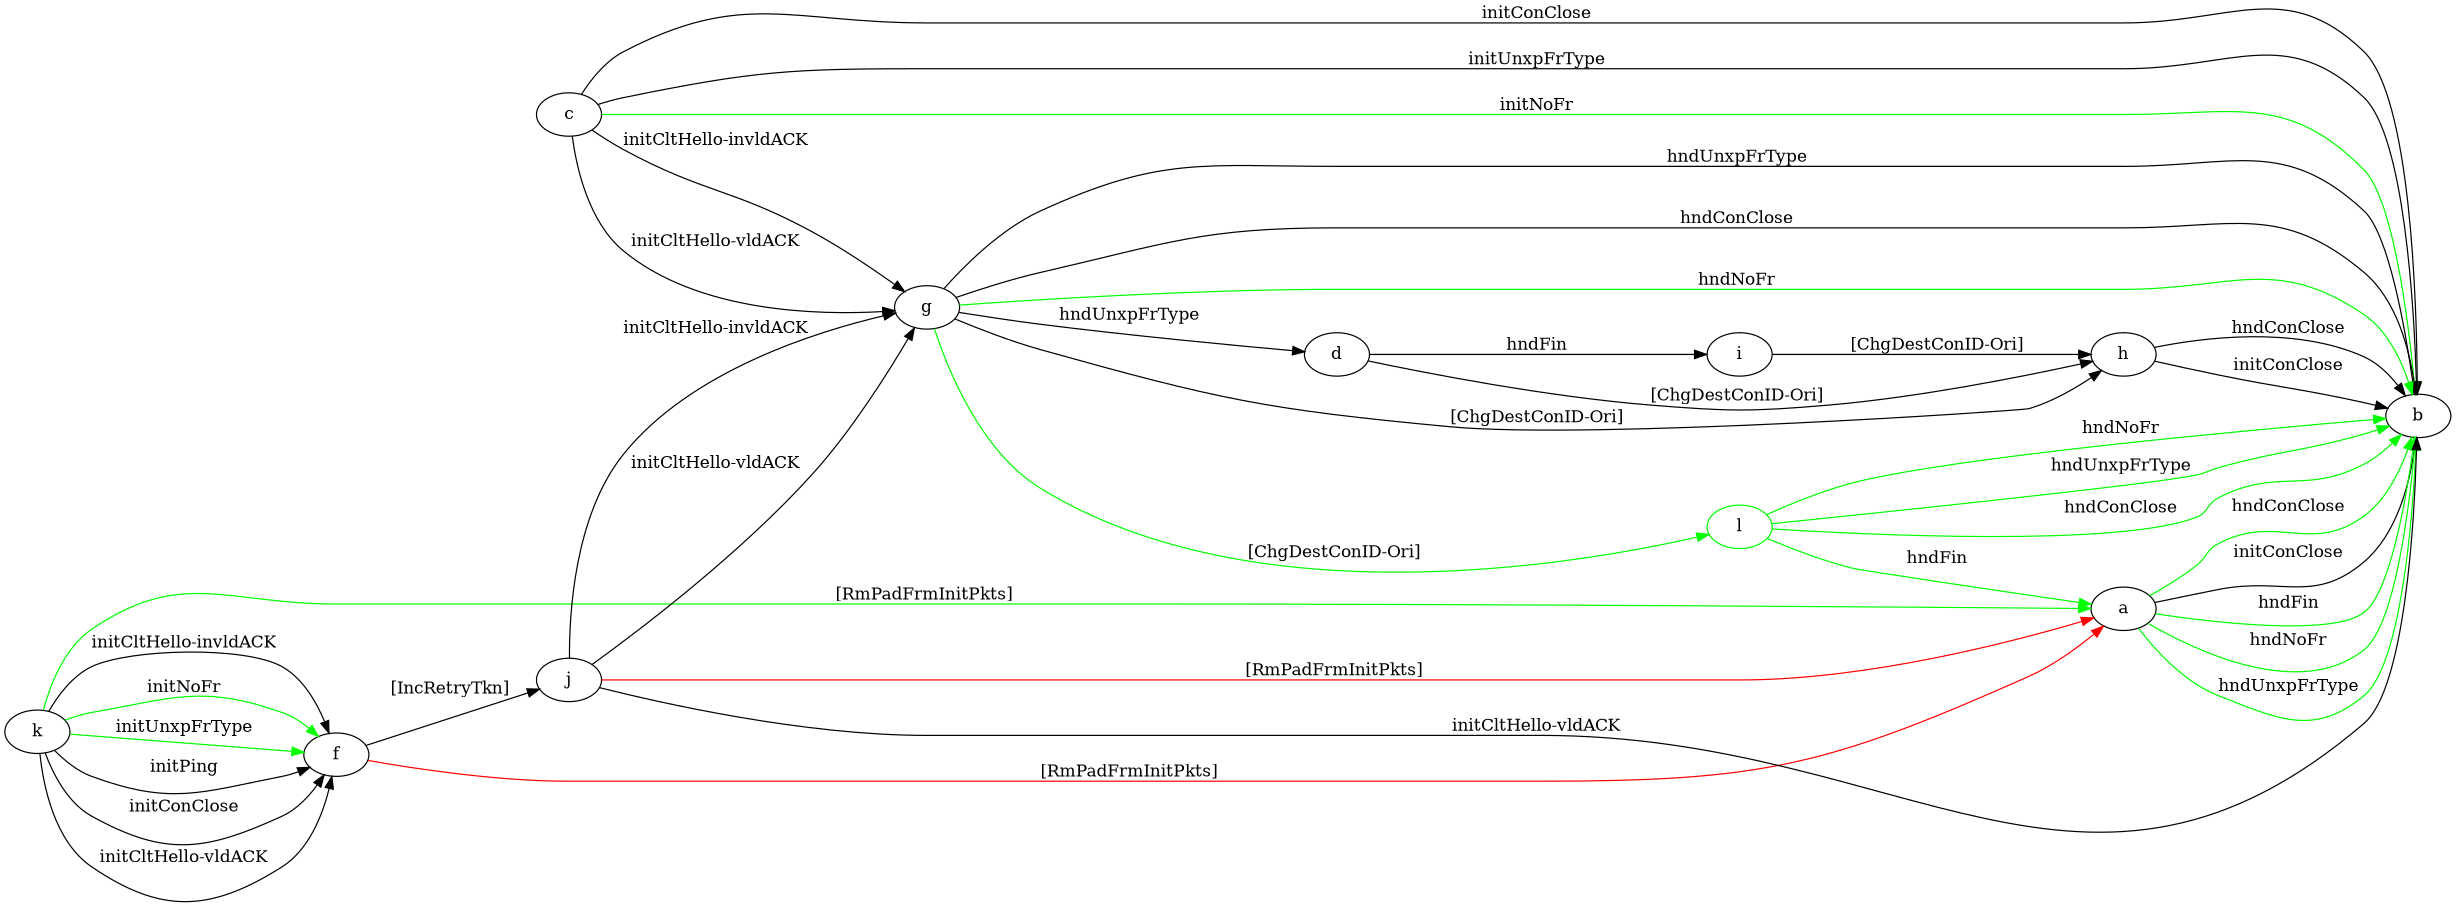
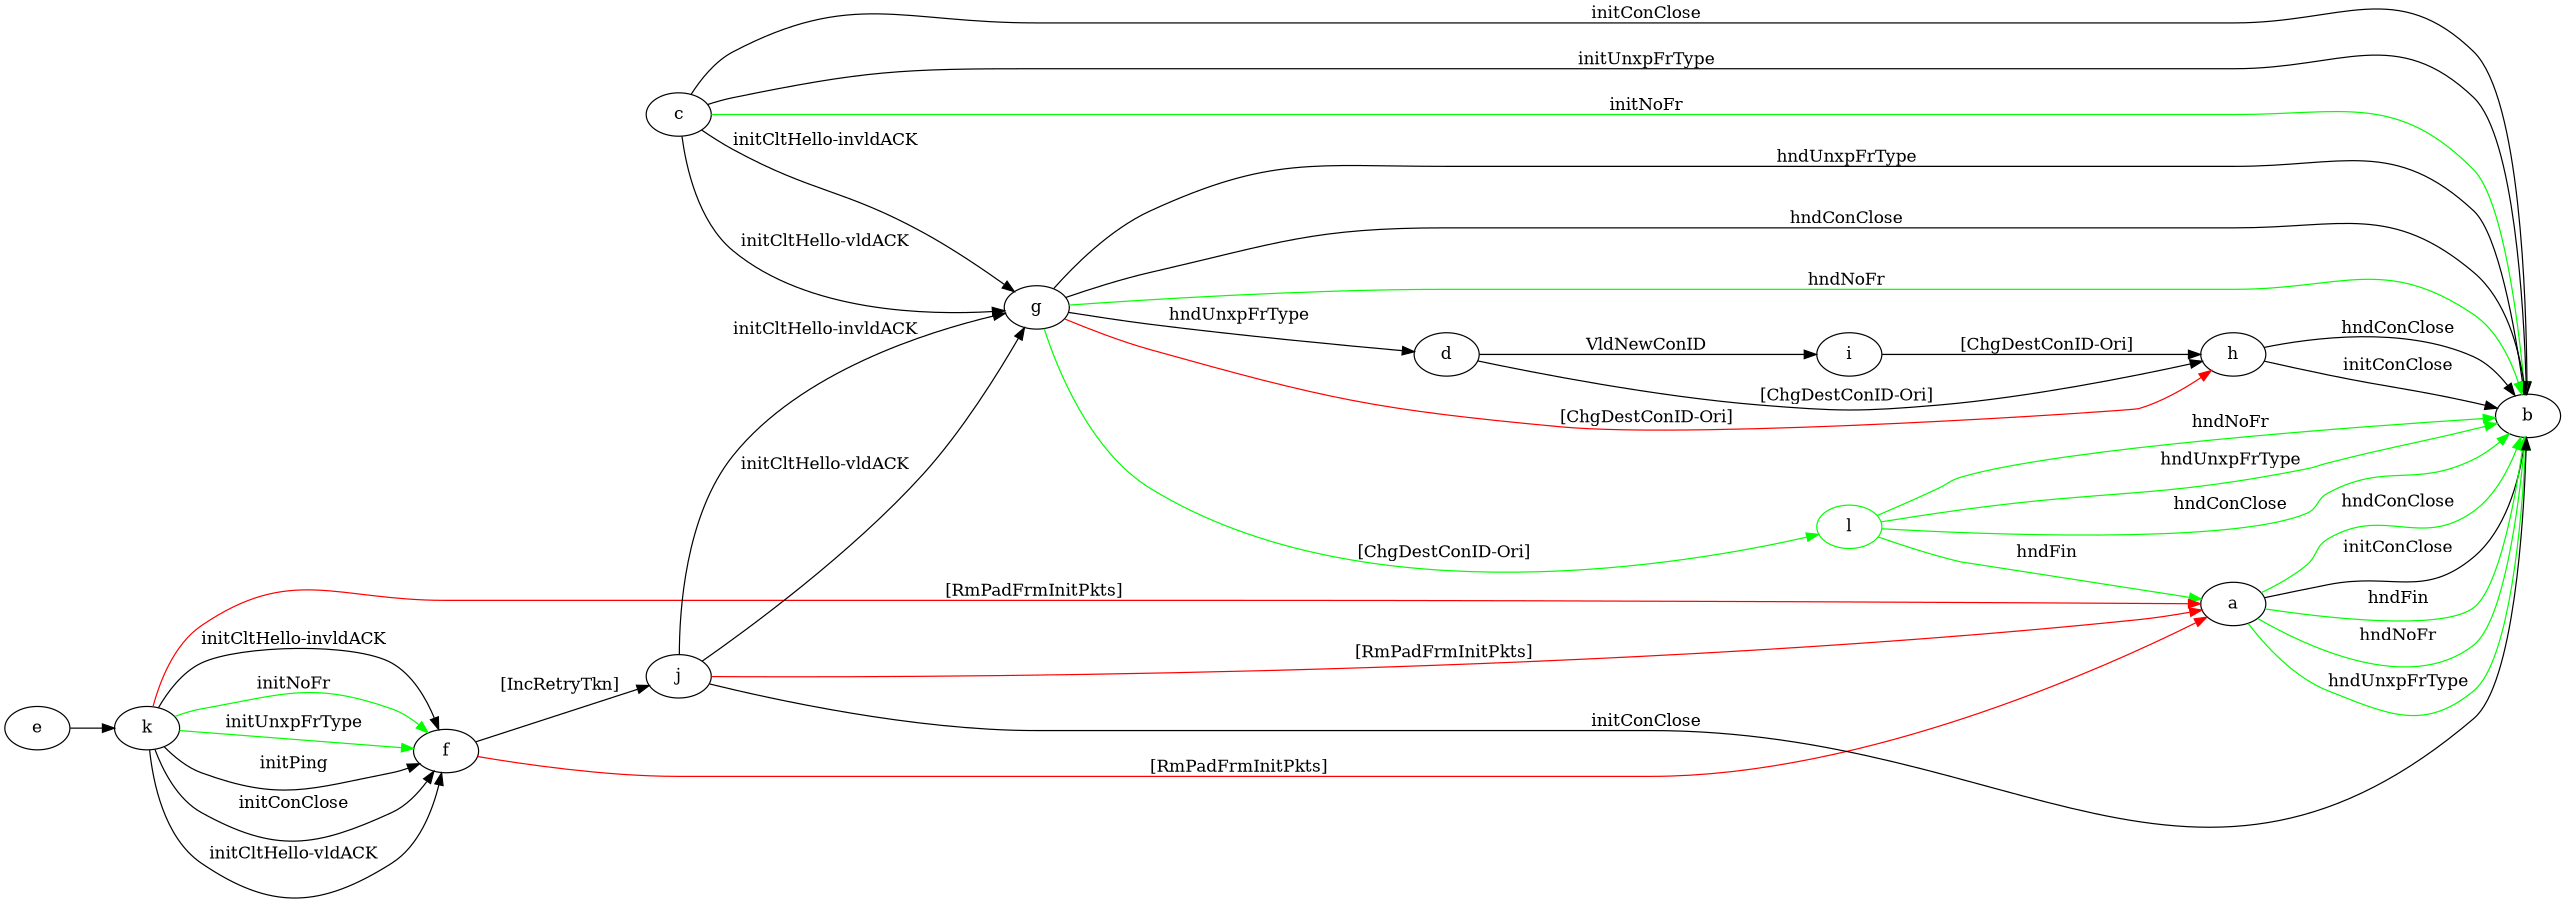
(1539, 345) -> (1649, 345)
(1521, 430) -> (1630, 430)
(1033, 604) -> (1143, 600)
(1539, 726) -> (1649, 722)
none -> (37, 728)
